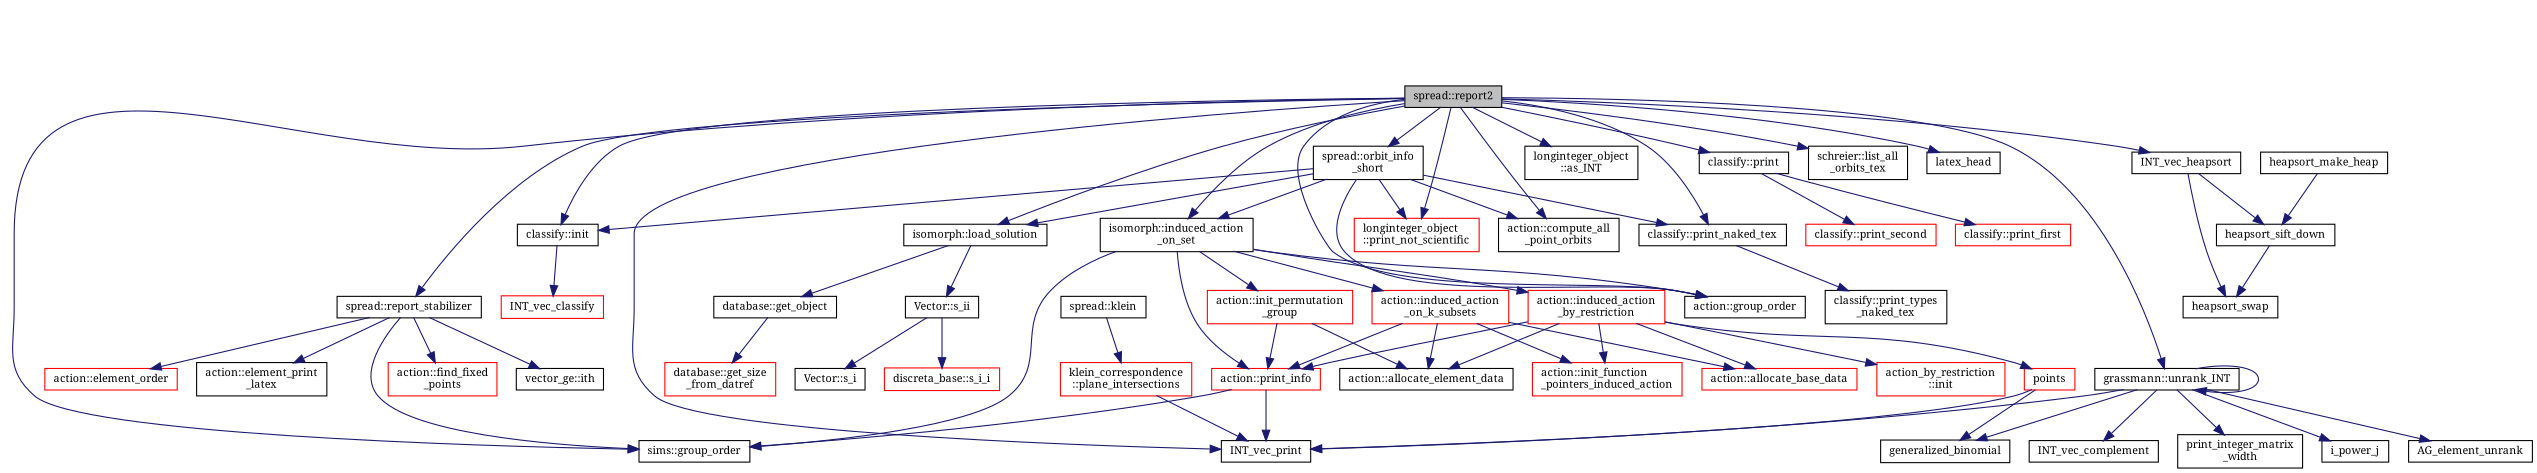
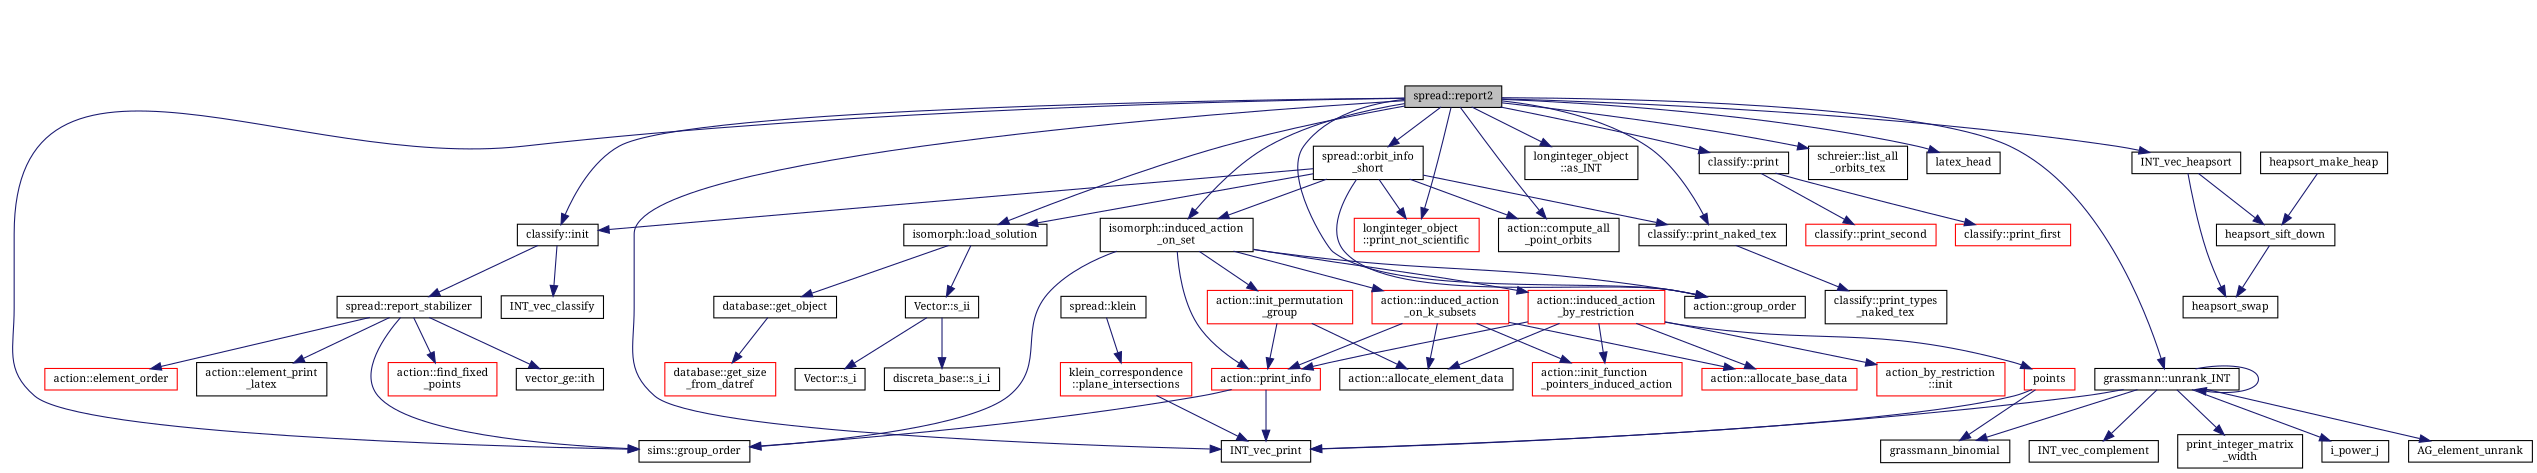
(885, 115) -> (488, 269)
(552, 307) -> (552, 307)
(942, 379) -> (942, 379)
(1945, 451) -> (1945, 451)
